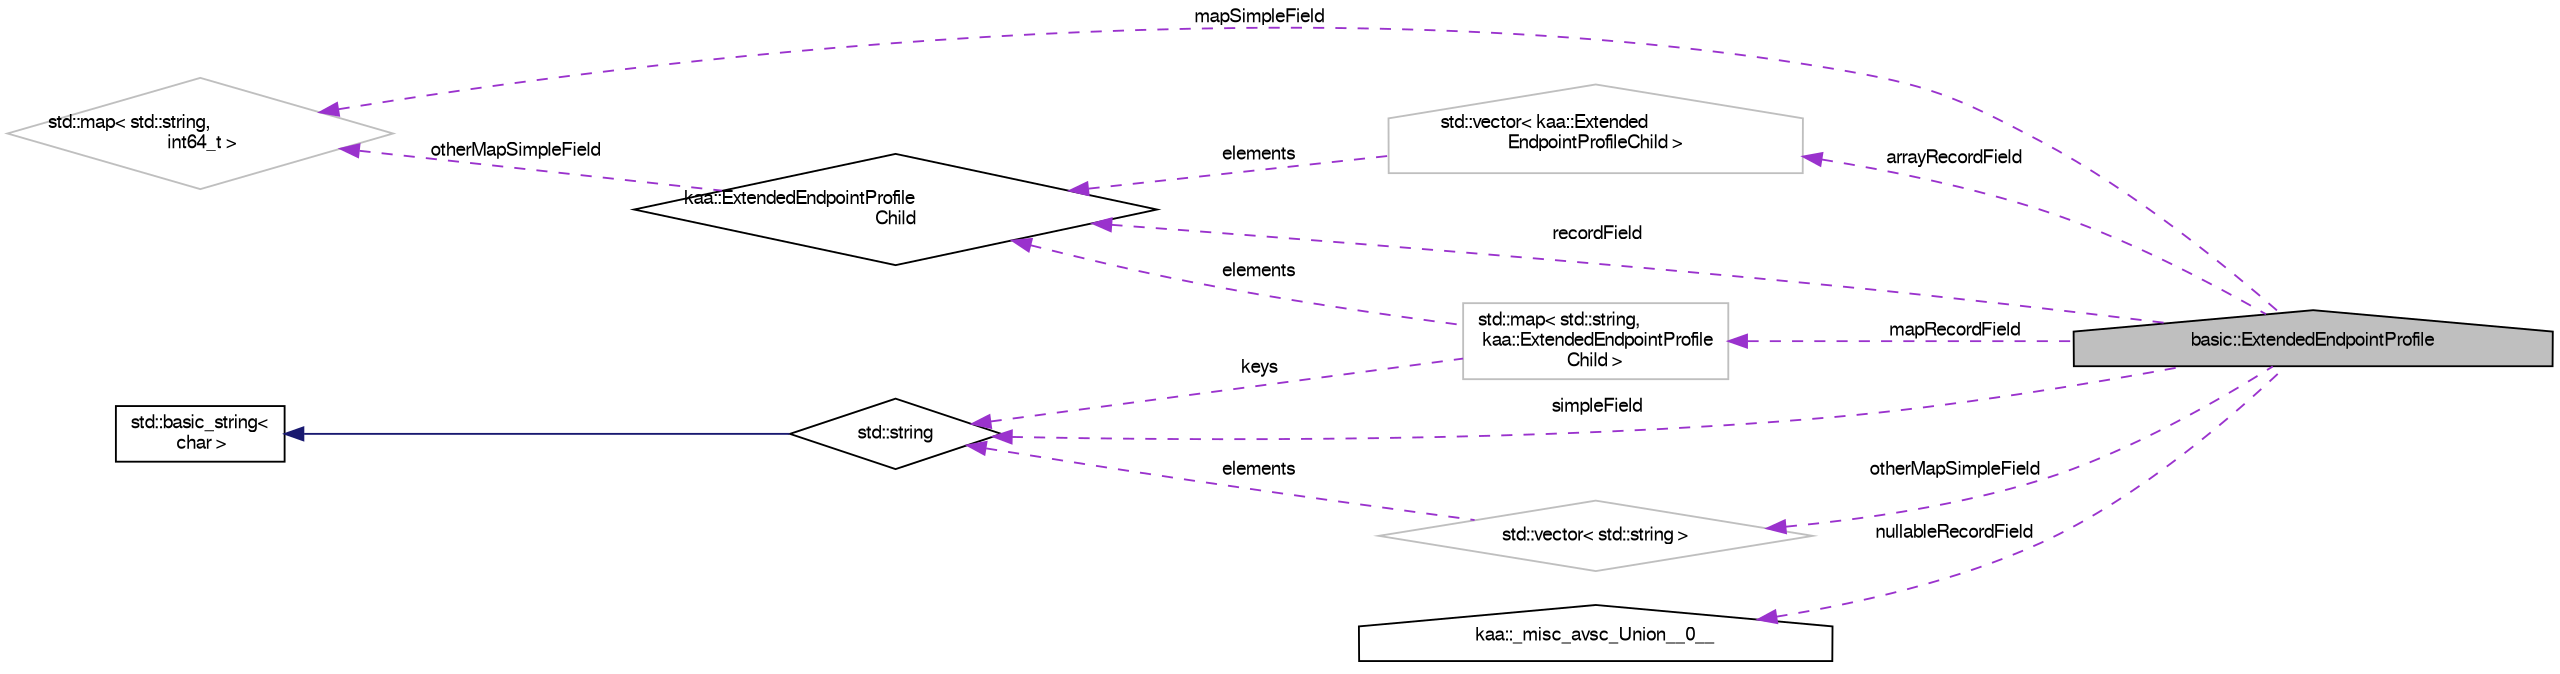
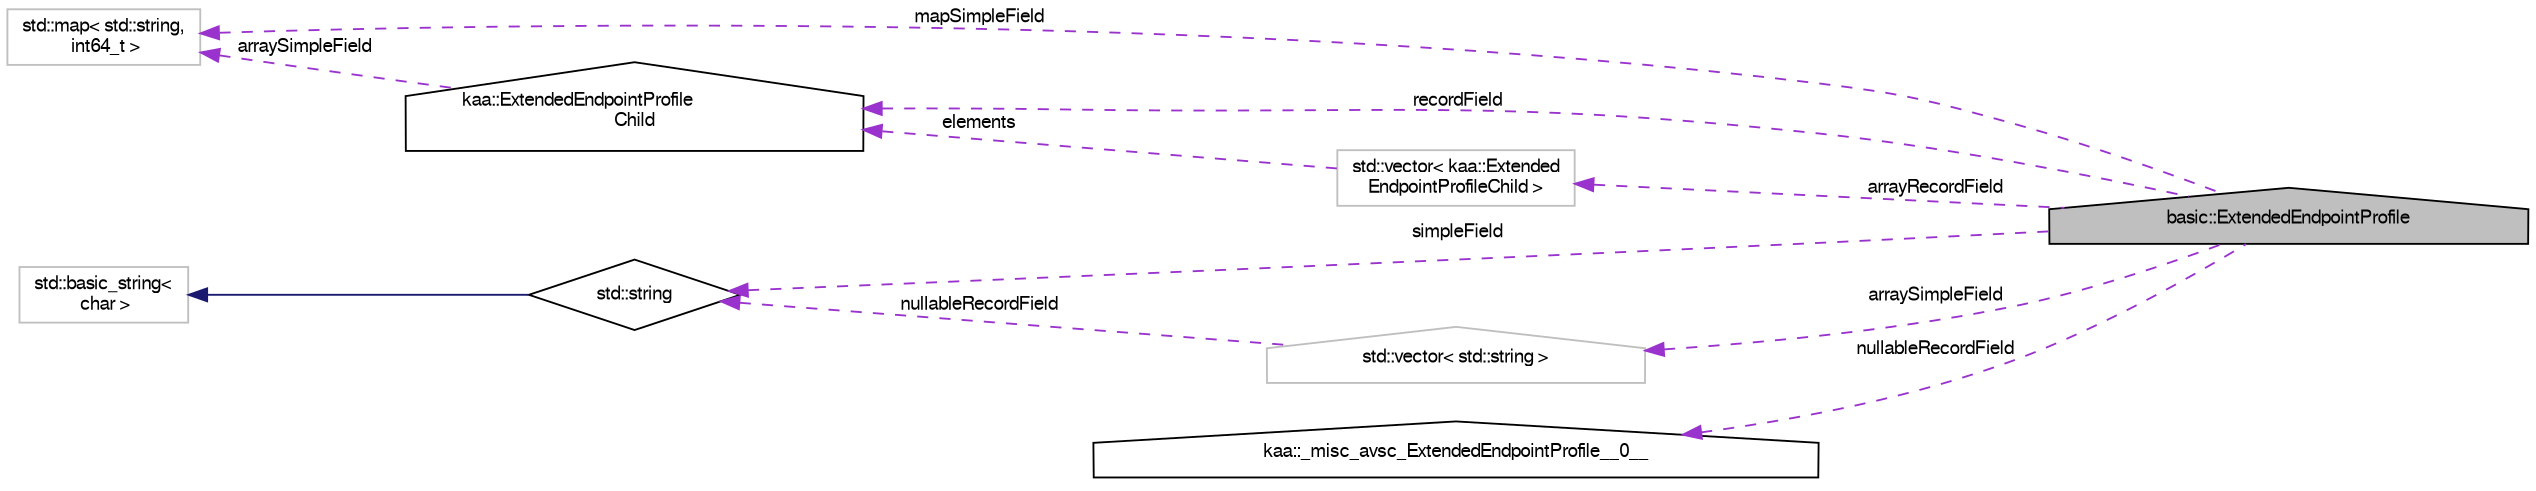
(200, 134) -> (104, 37)
(1596, 134) -> (1456, 178)
(514, 151) -> (303, 47)
(896, 210) -> (635, 111)
(1596, 341) -> none
(200, 434) -> (104, 295)
(1258, 470) -> (978, 305)
(1953, 470) -> (1934, 296)
(1596, 536) -> (1456, 358)
(1596, 636) -> (1456, 452)
